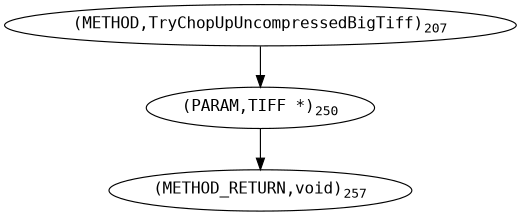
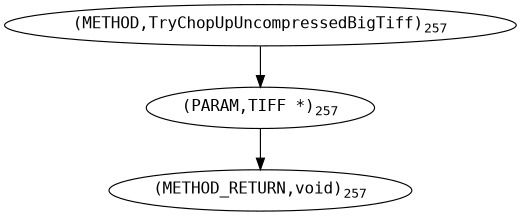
(436, 24) -> (436, 24)
(327, 106) -> (327, 106)
